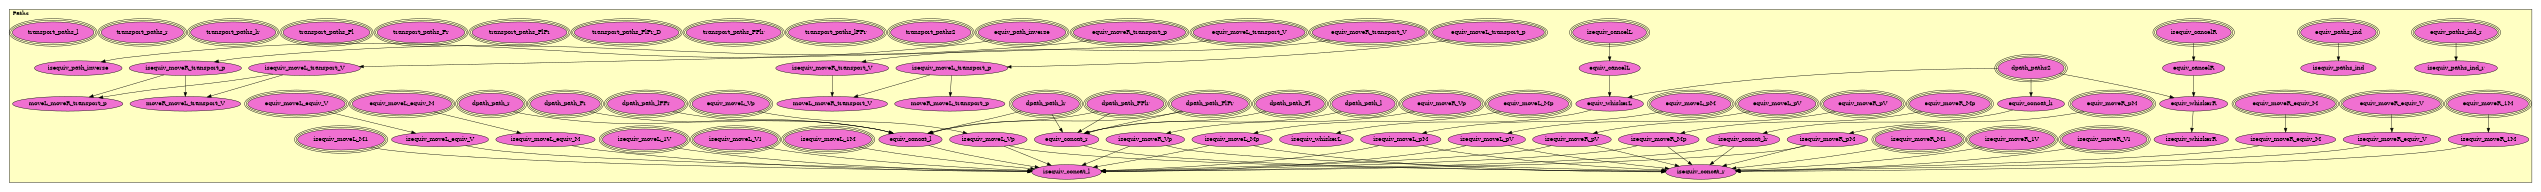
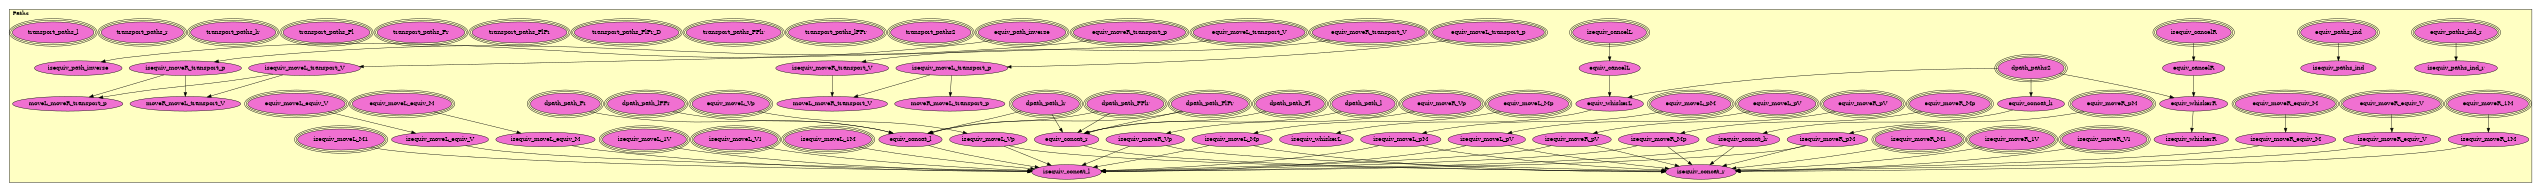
(491, 104) -> none
